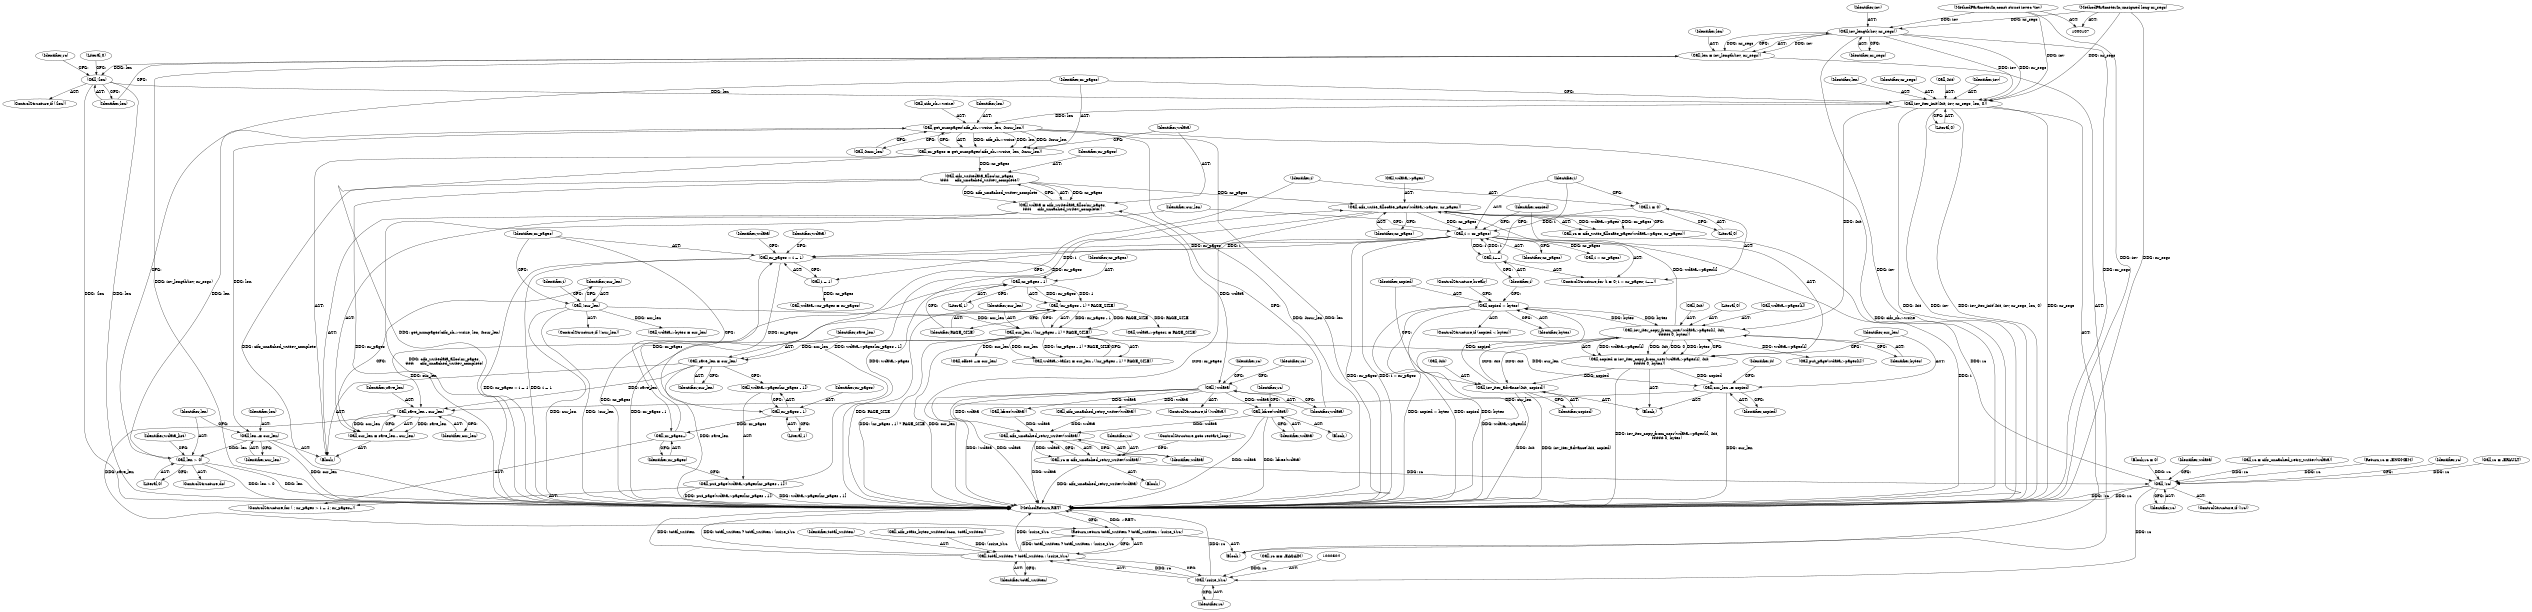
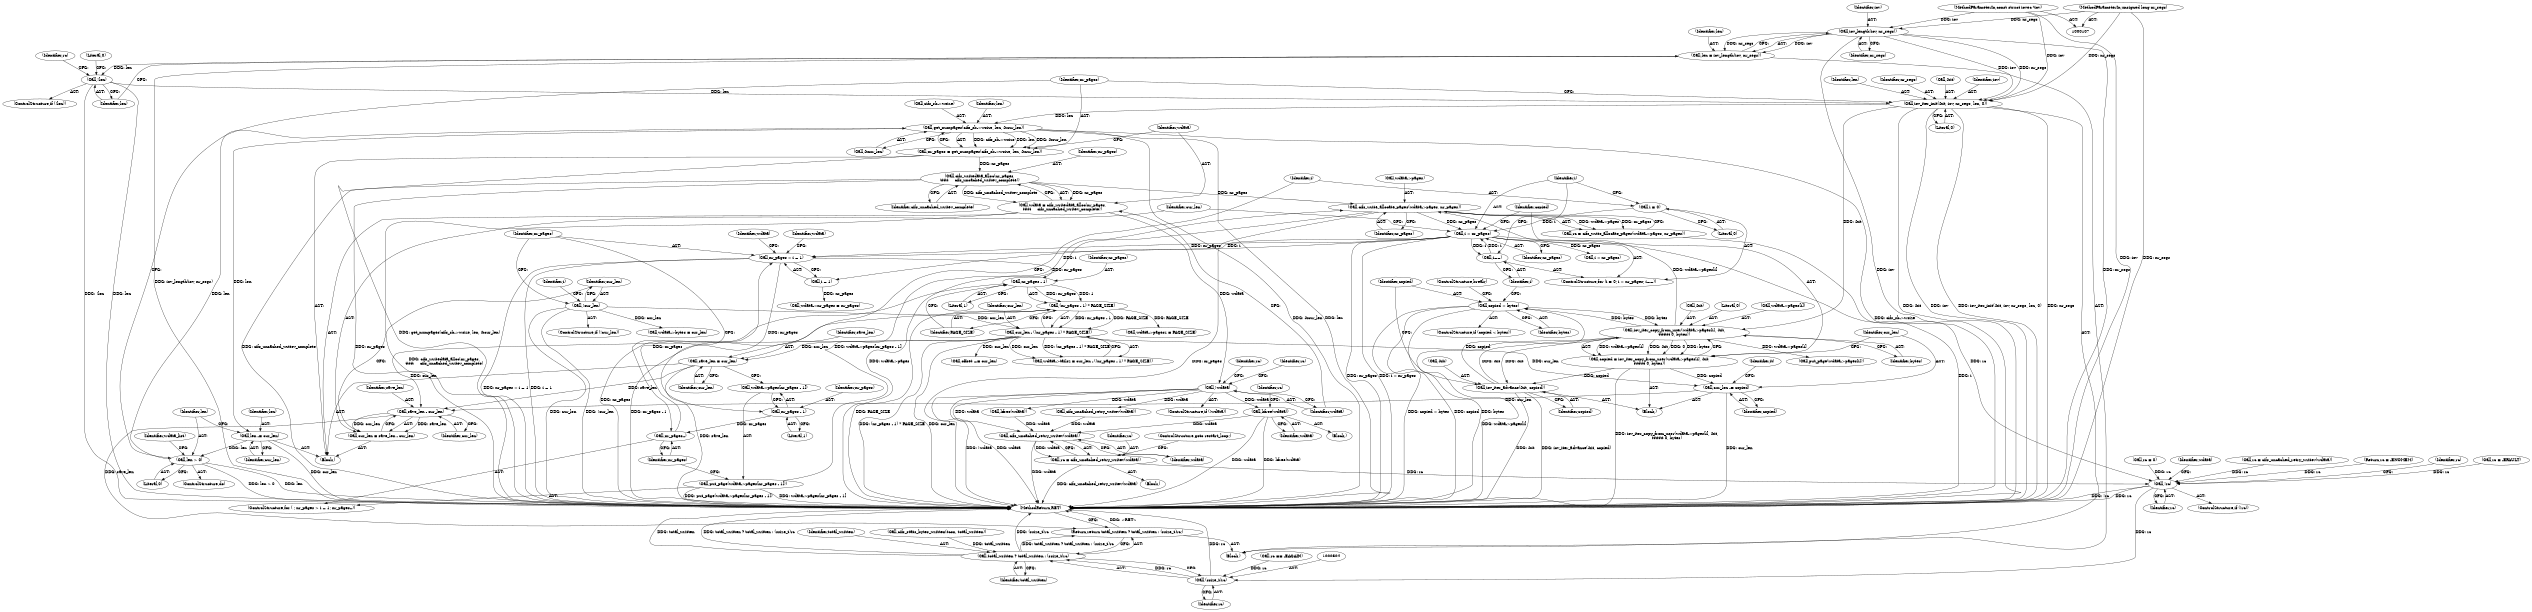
(902, 140) -> (902, 140)
none -> (933, 207)
(2145, 460) -> (2145, 460)
(991, 544) -> (991, 544)
